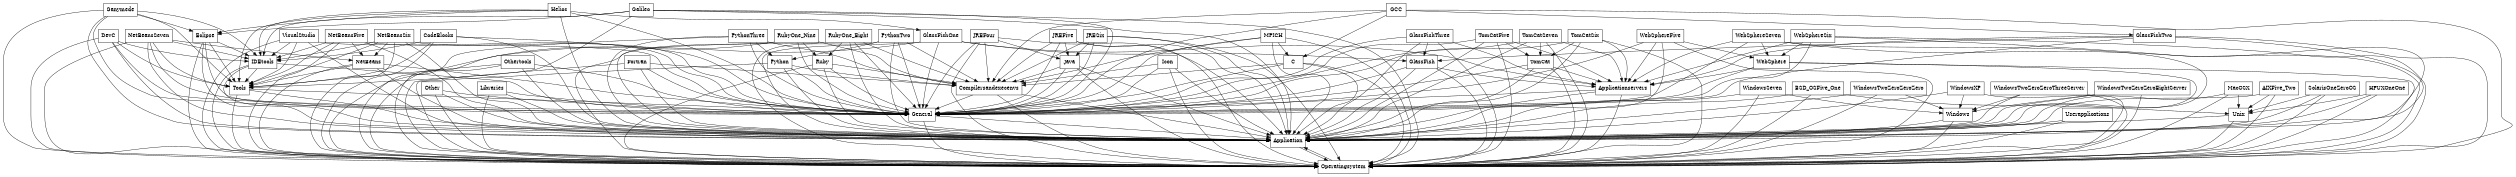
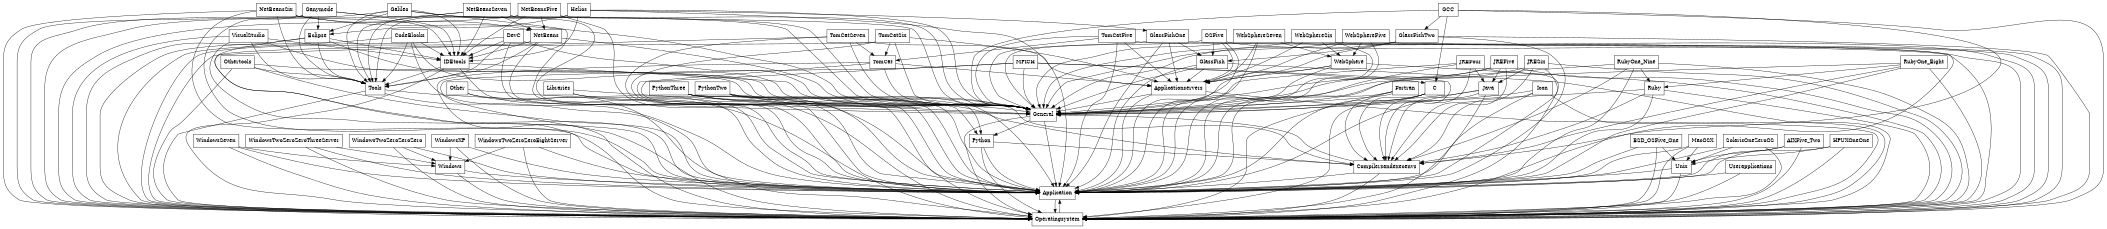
(1430, 36) -> (1214, 36)
none -> (502, 50)
(844, 100) -> (1013, 127)
